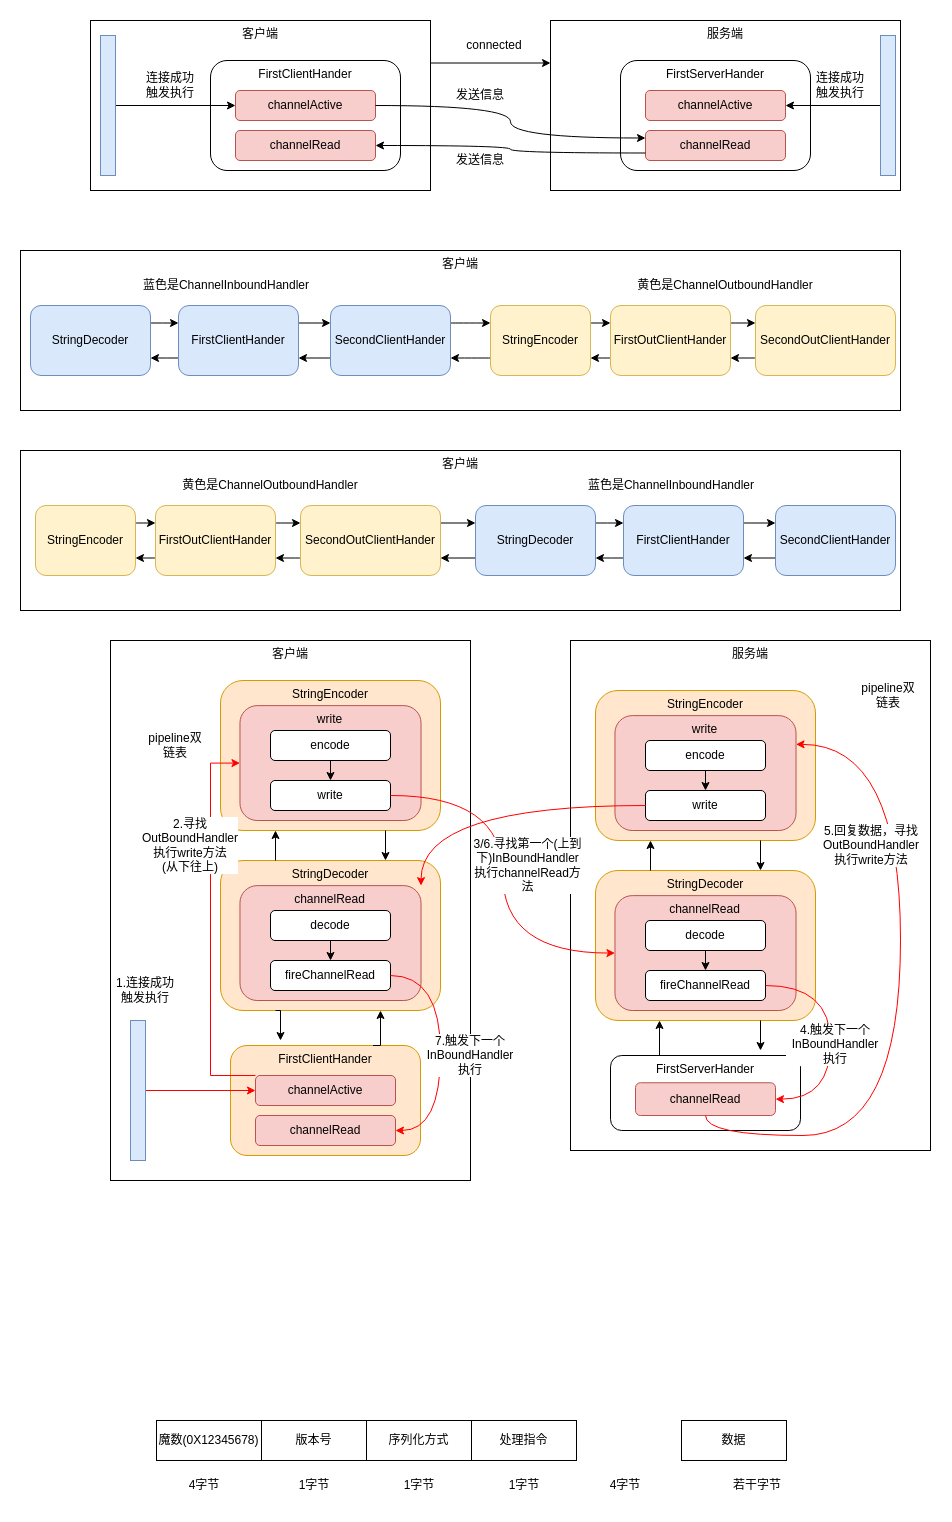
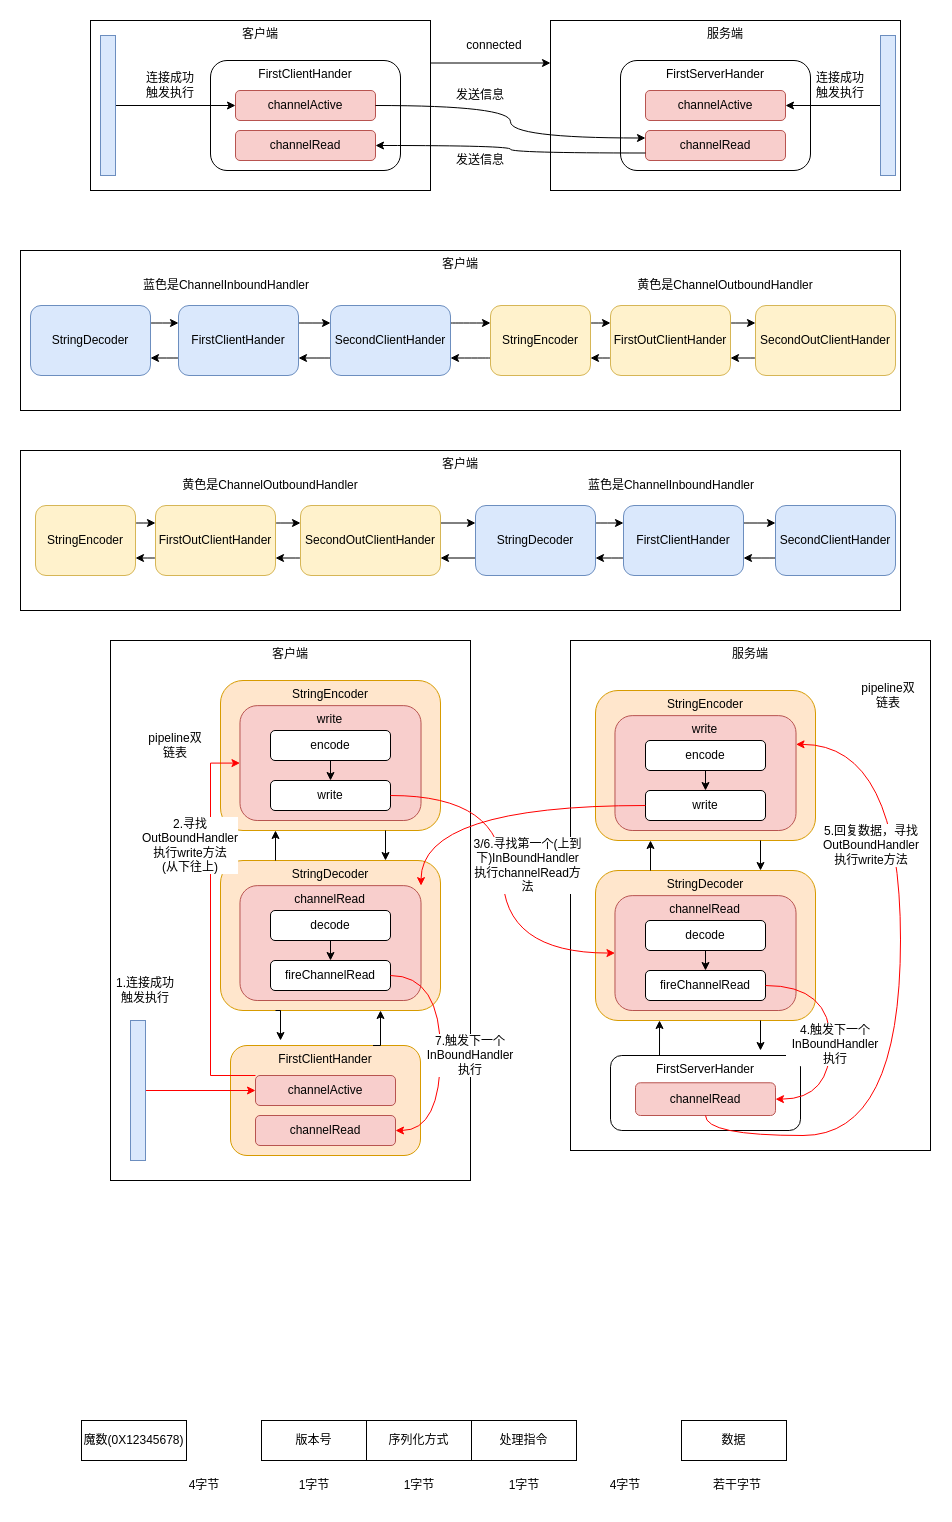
(209, 1441) -> (134, 1441)
(758, 1486) -> (738, 1486)
